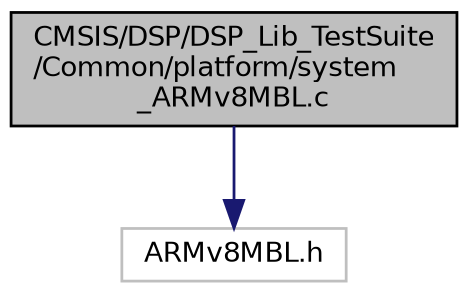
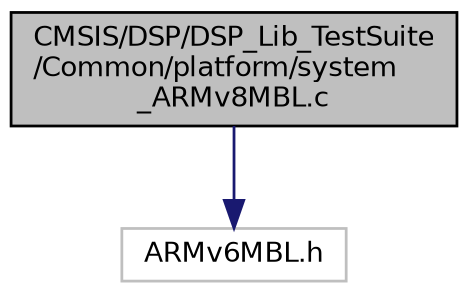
(234, 255) -> (234, 255)
